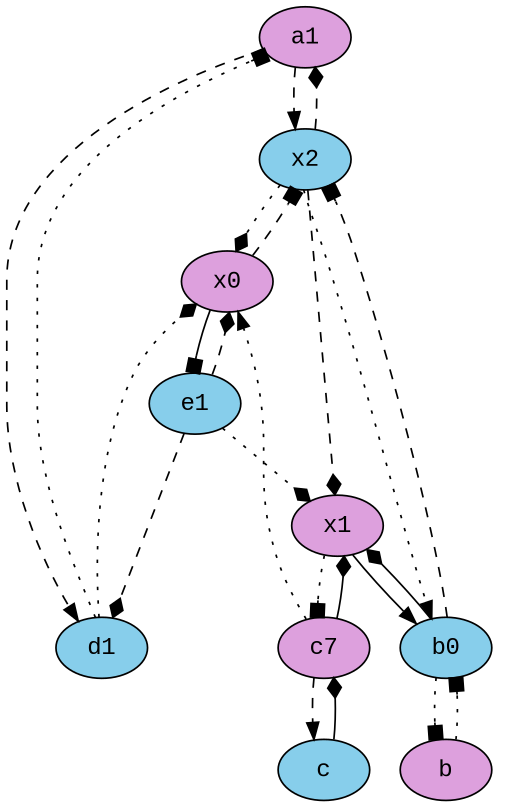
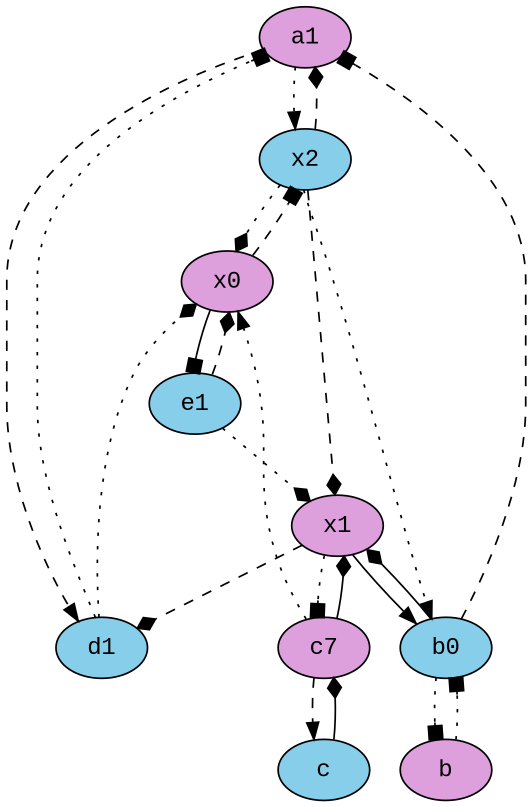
(294, 90) -> (294, 90)
(400, 407) -> (526, 312)
(152, 516) -> (229, 582)
